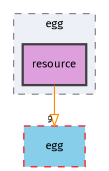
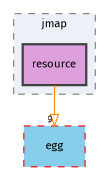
(54, 24) -> (54, 24)
